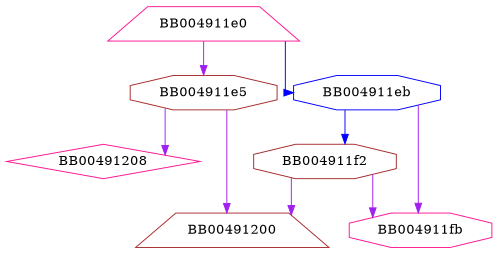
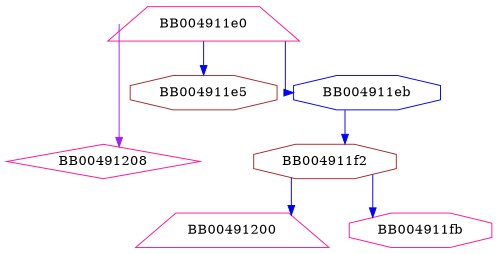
(204, 53) -> (204, 53)
(165, 127) -> (119, 81)
(418, 154) -> none
(227, 157) -> none
(373, 191) -> (373, 191)
(291, 192) -> (291, 192)
(232, 230) -> (232, 230)
